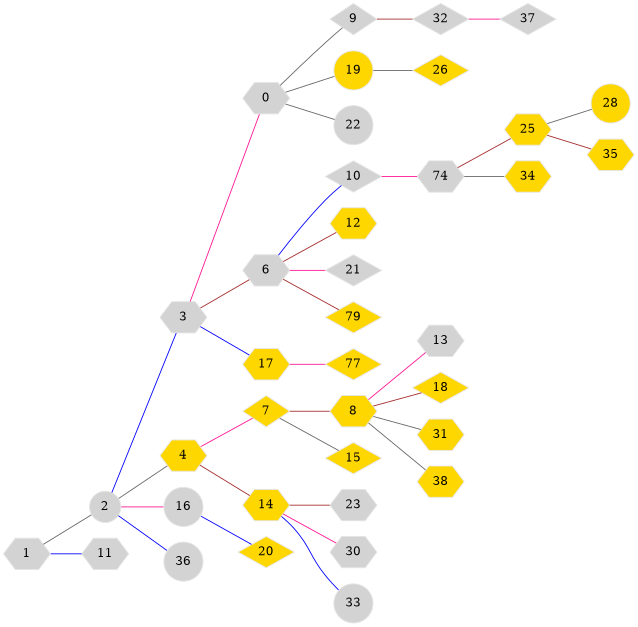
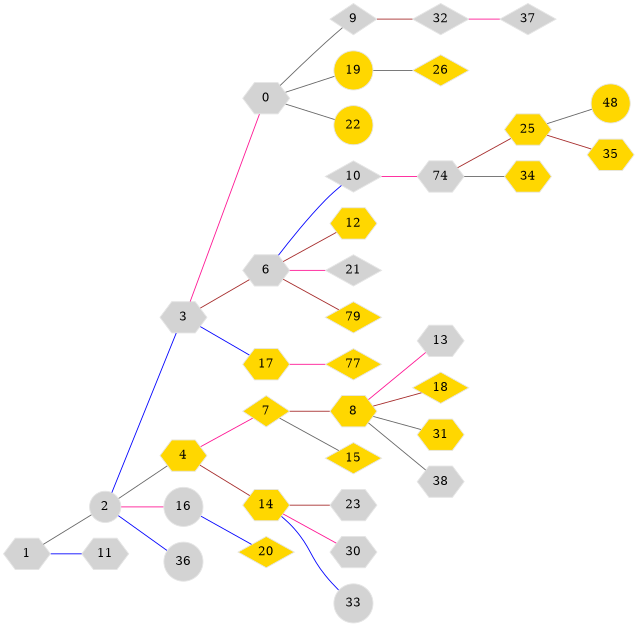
(611, 103) -> (611, 103)
(353, 125) -> (353, 125)
(441, 482) -> (441, 482)
